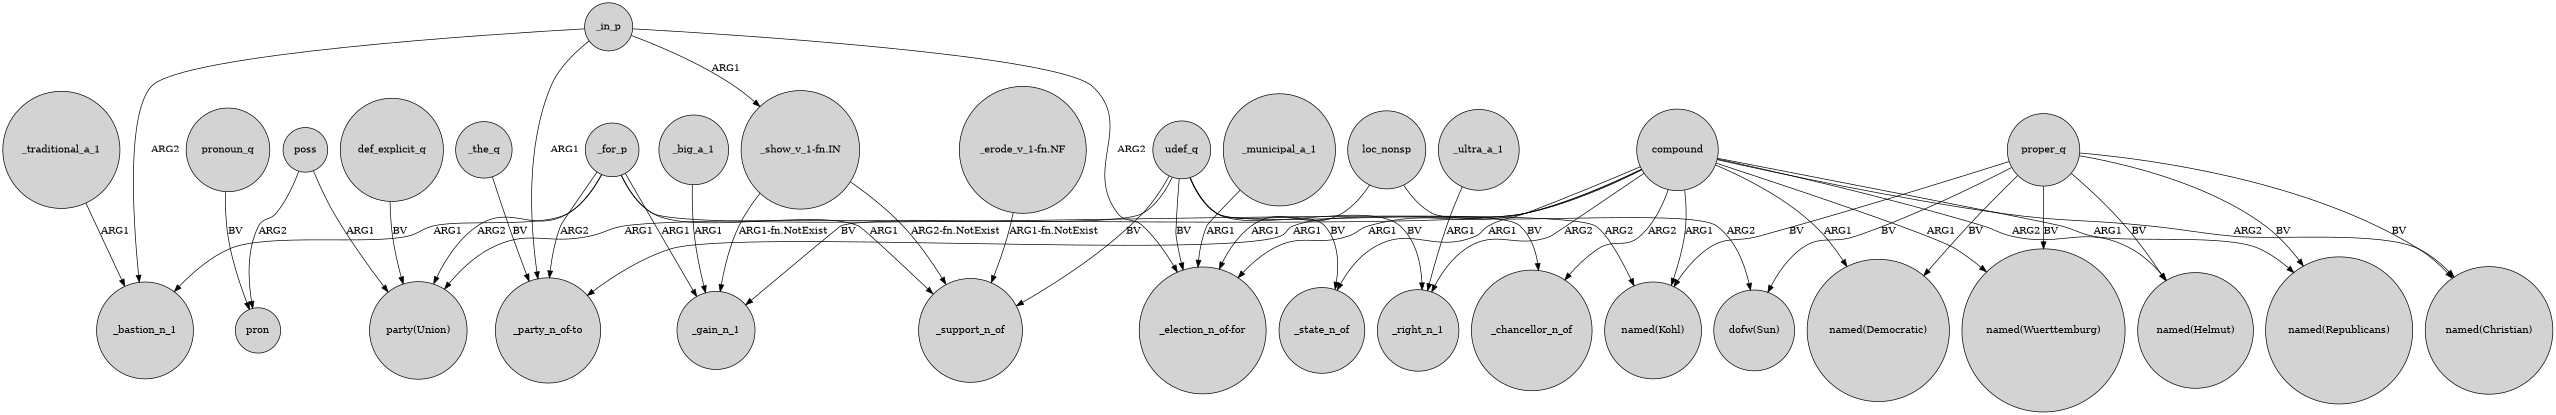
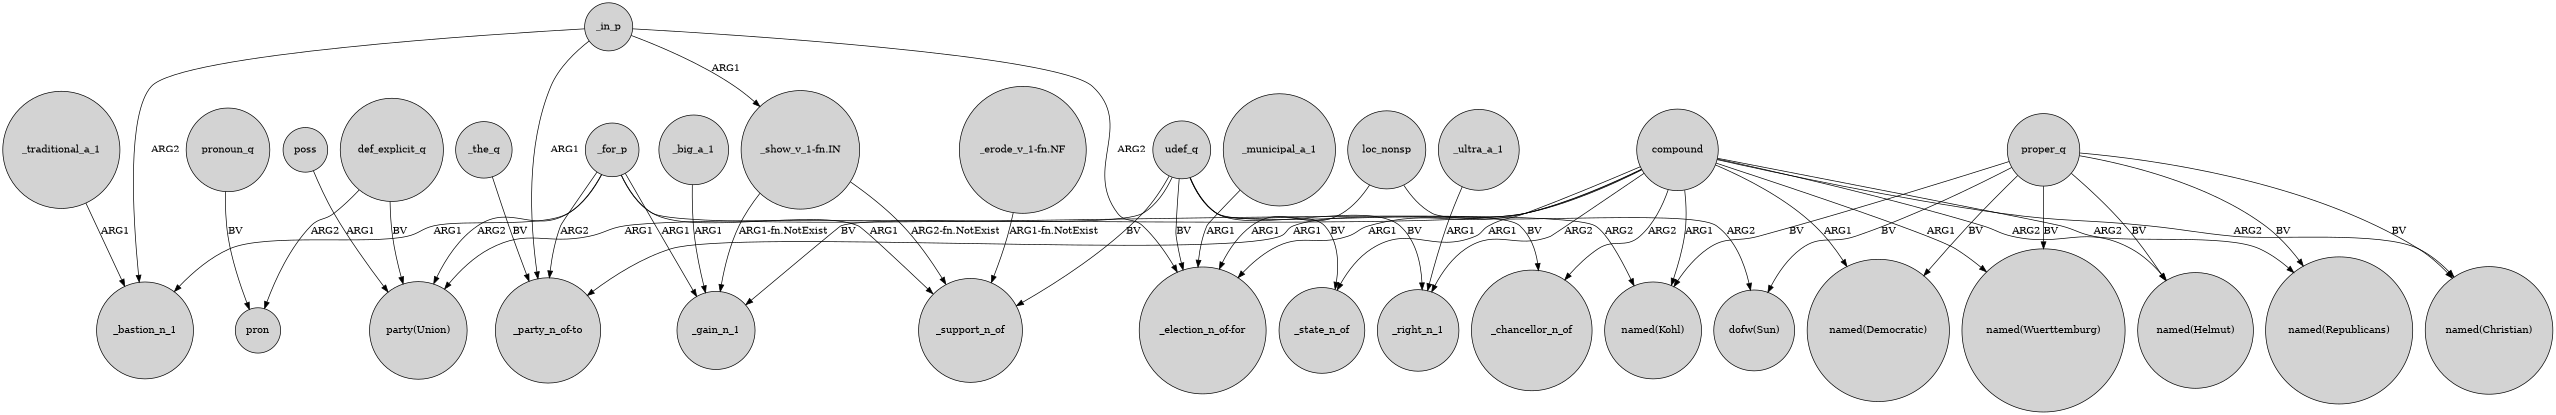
(257, 229) -> (304, 233)
(2108, 231) -> (2108, 231)
